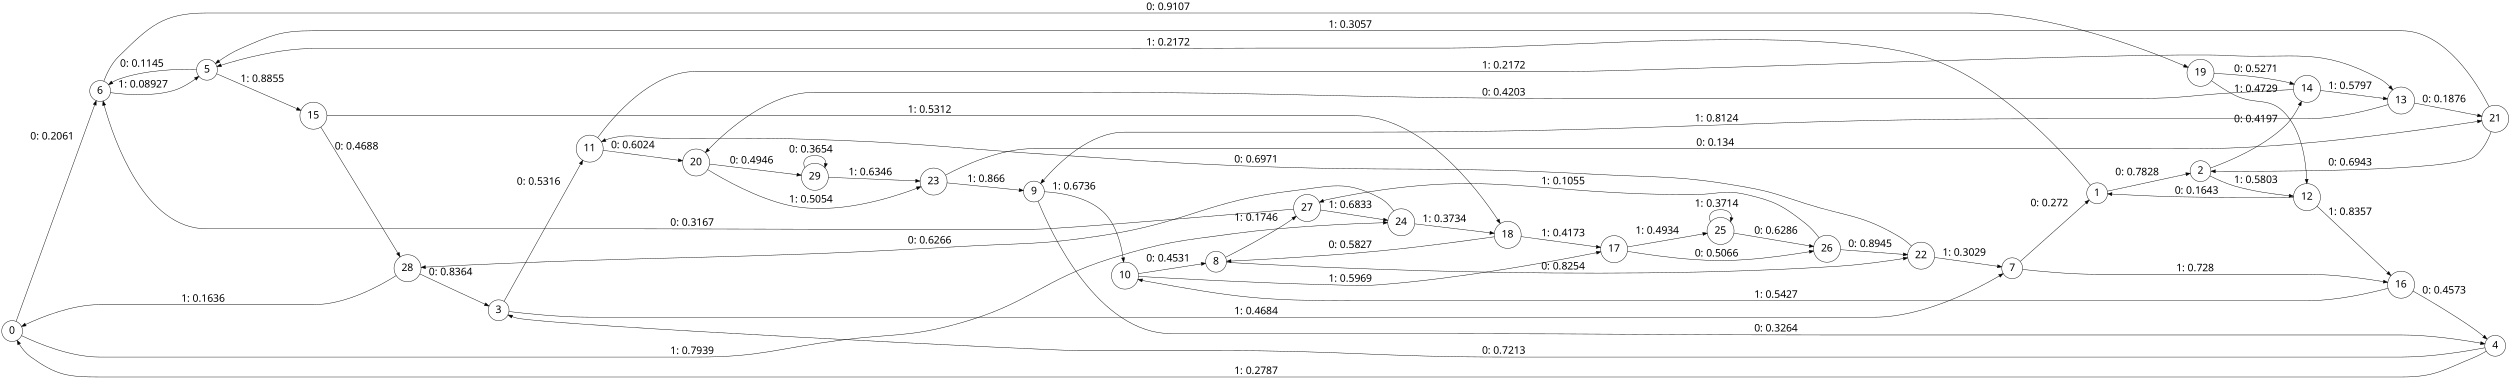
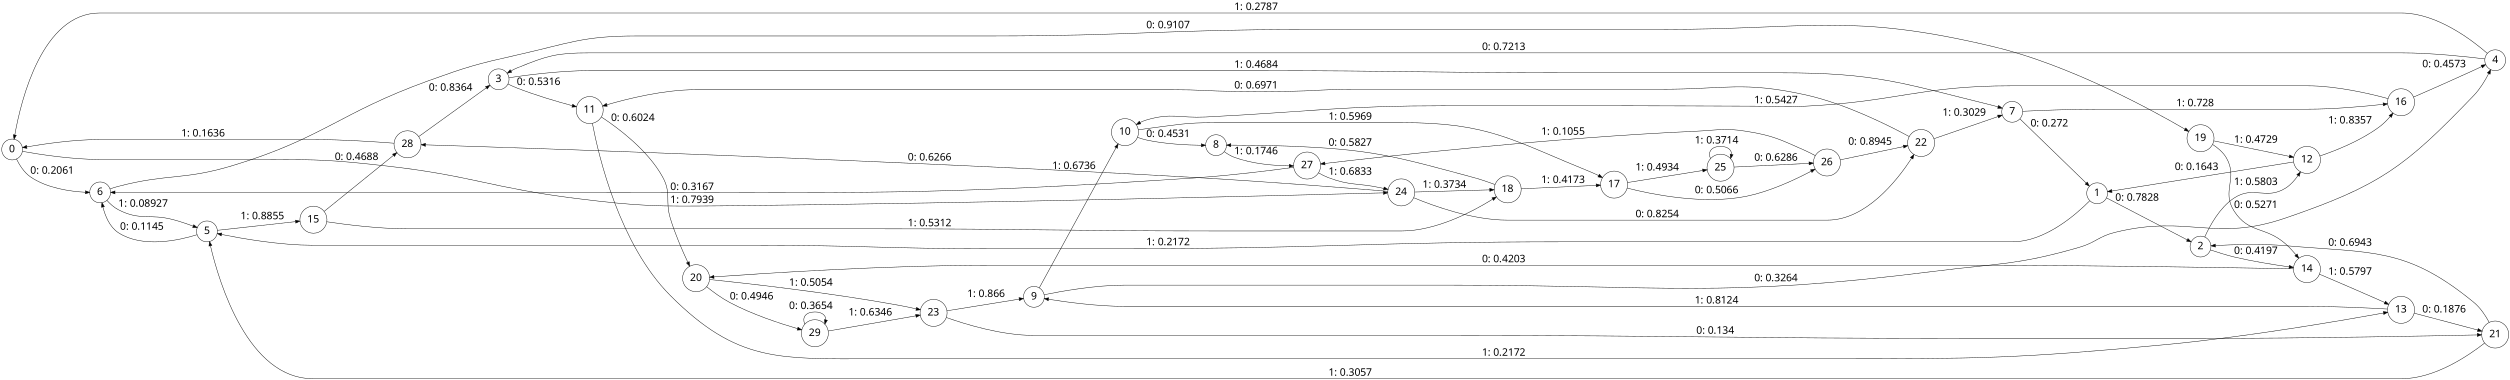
(1565, 273) -> (1673, 220)
